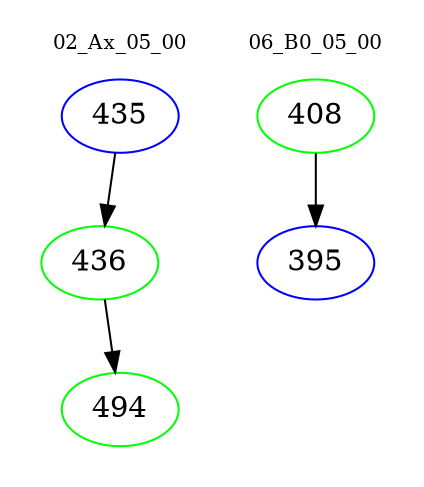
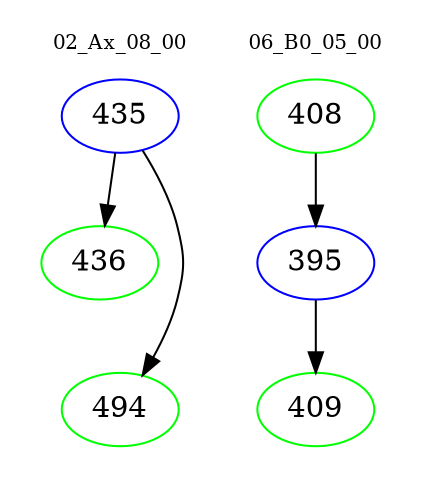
(120, 44) -> (120, 44)
(109, 326) -> (182, 253)
none -> (316, 410)
